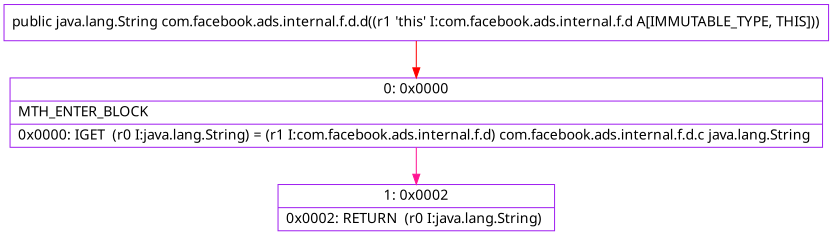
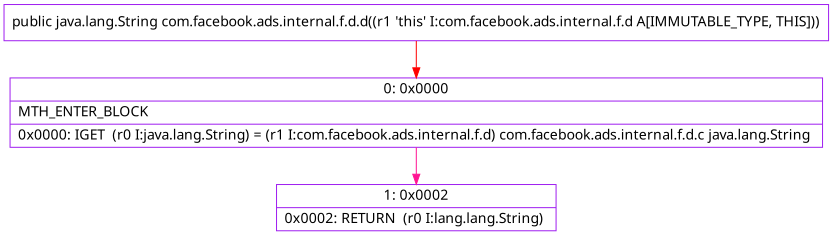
(416, 219) -> (416, 219)
